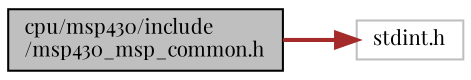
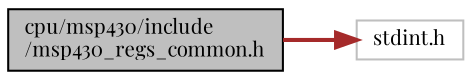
(146, 40) -> (146, 40)
